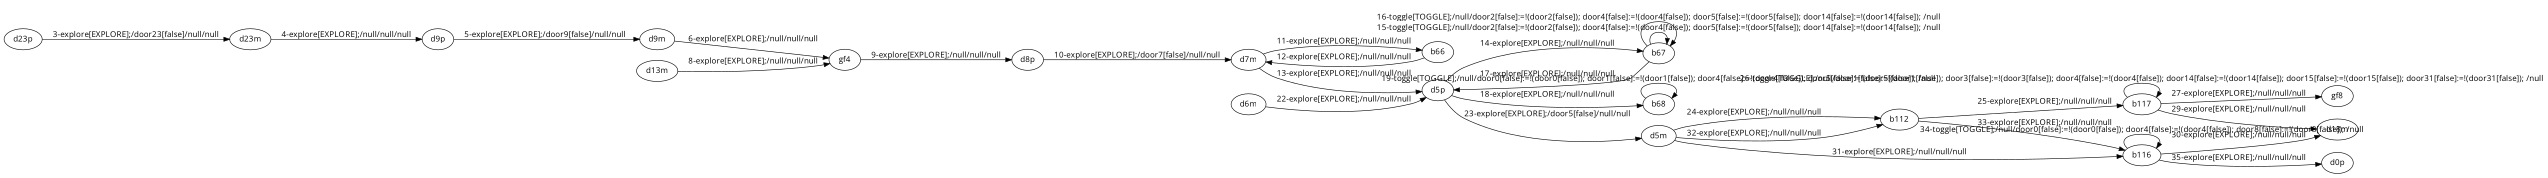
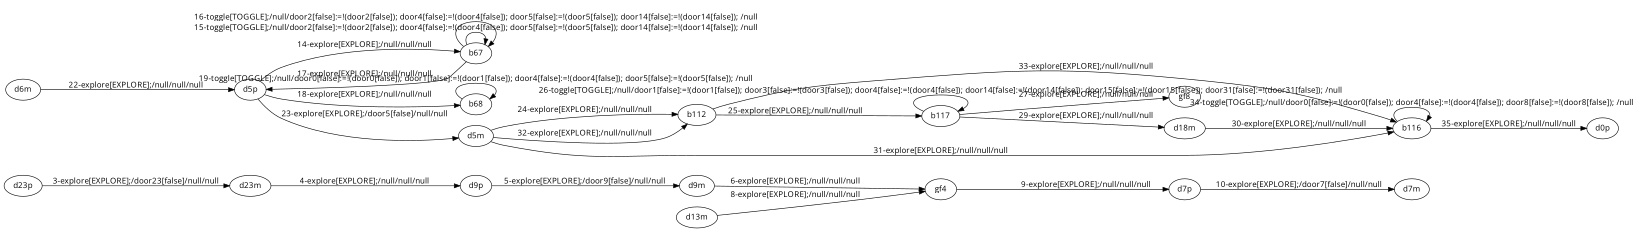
(1438, 52) -> none
(1028, 60) -> (1185, 189)
(1336, 90) -> none
(2238, 148) -> (1296, 128)
